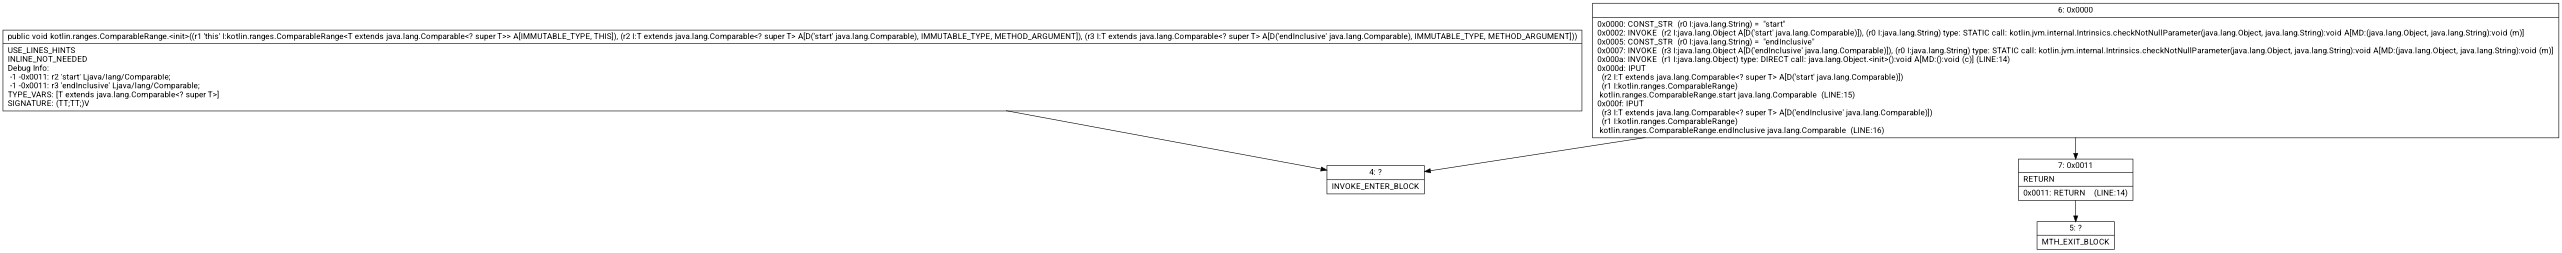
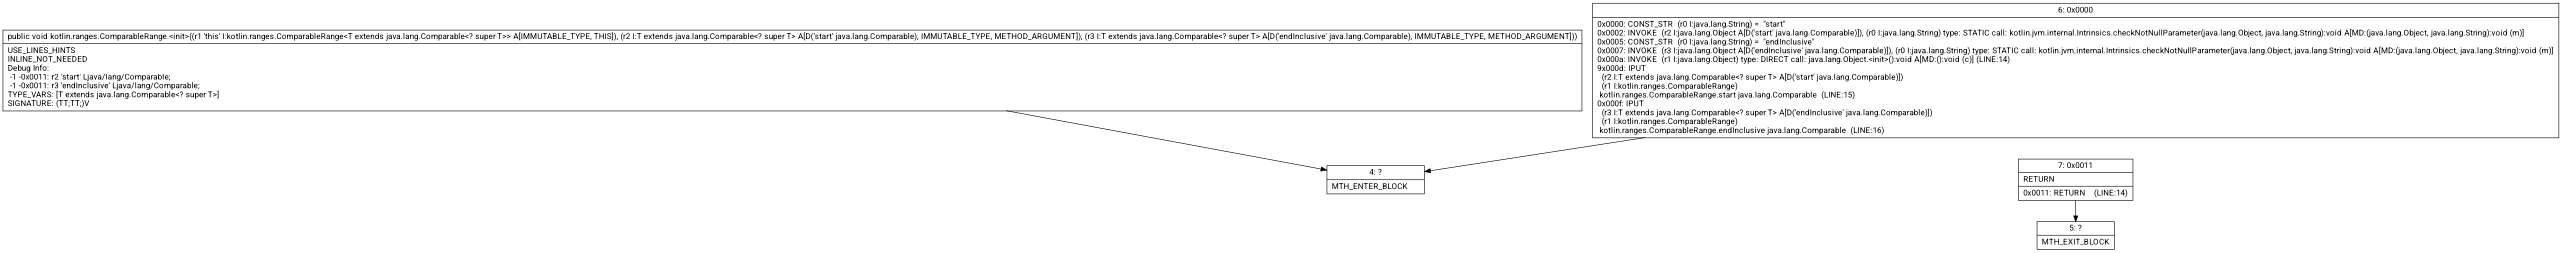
(1624, 68) -> (1624, 68)
(2076, 145) -> none
(1376, 187) -> (1370, 187)
